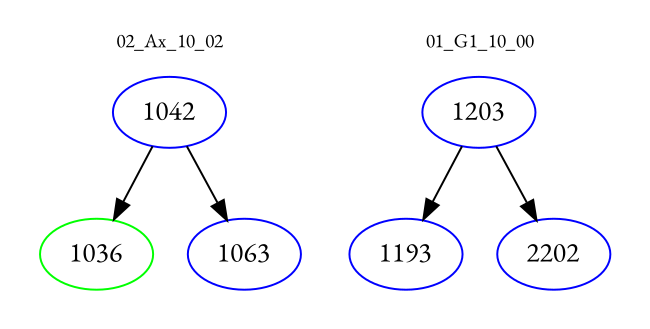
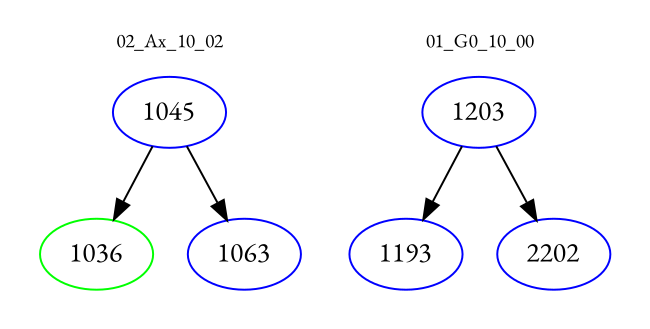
(480, 42) -> (480, 42)
(169, 112) -> (169, 112)
